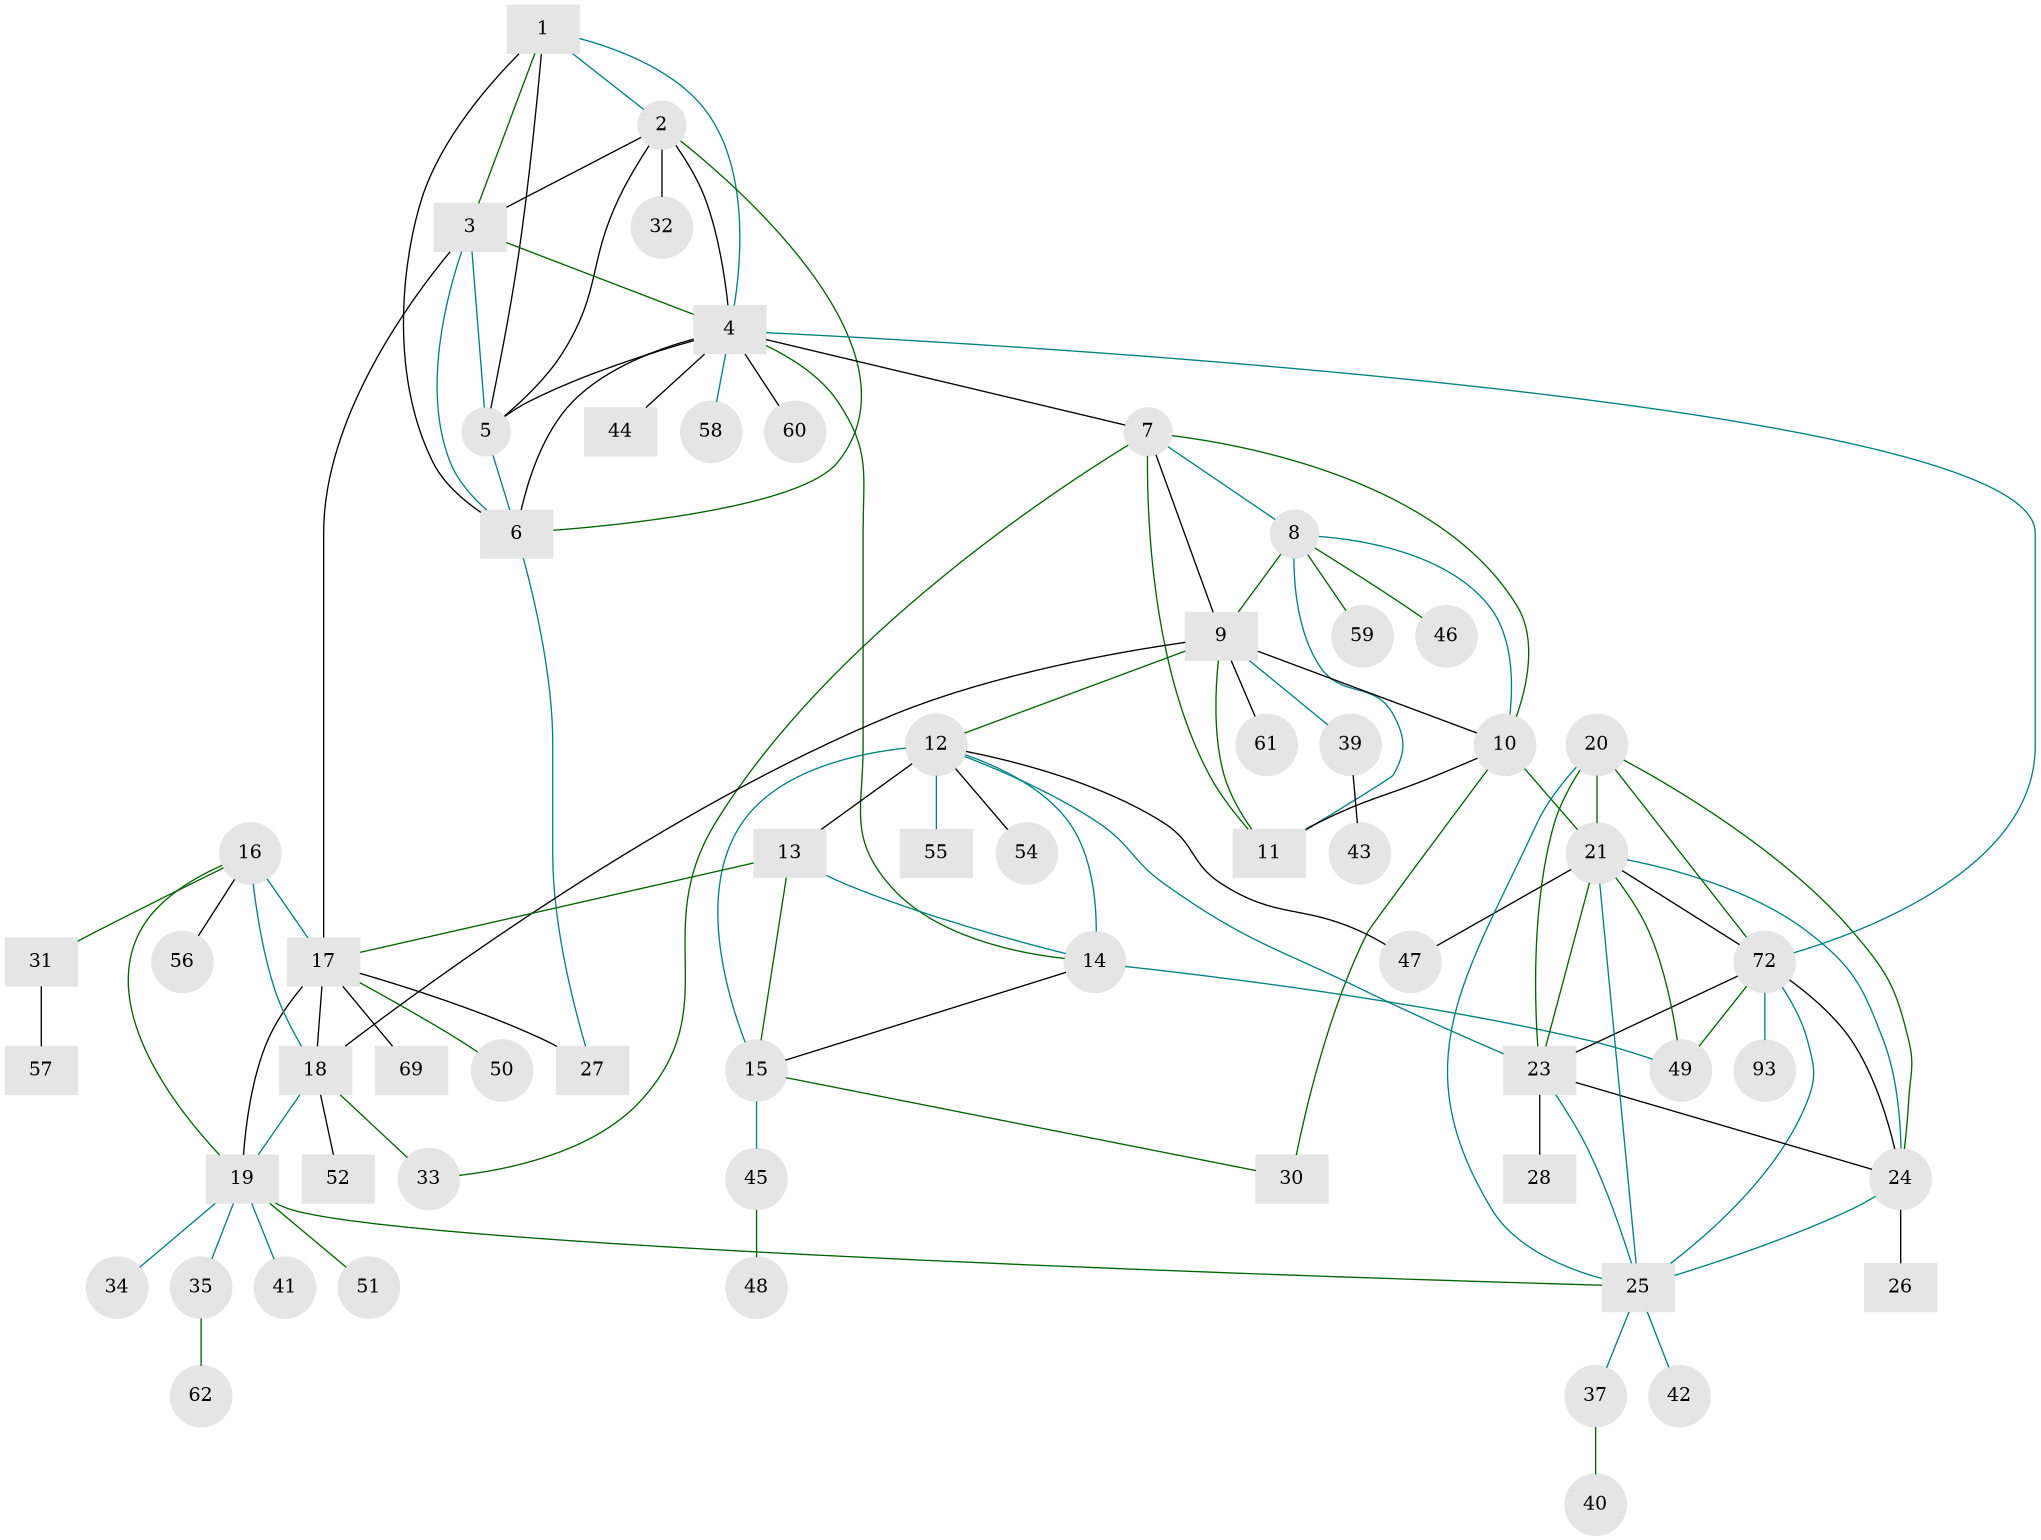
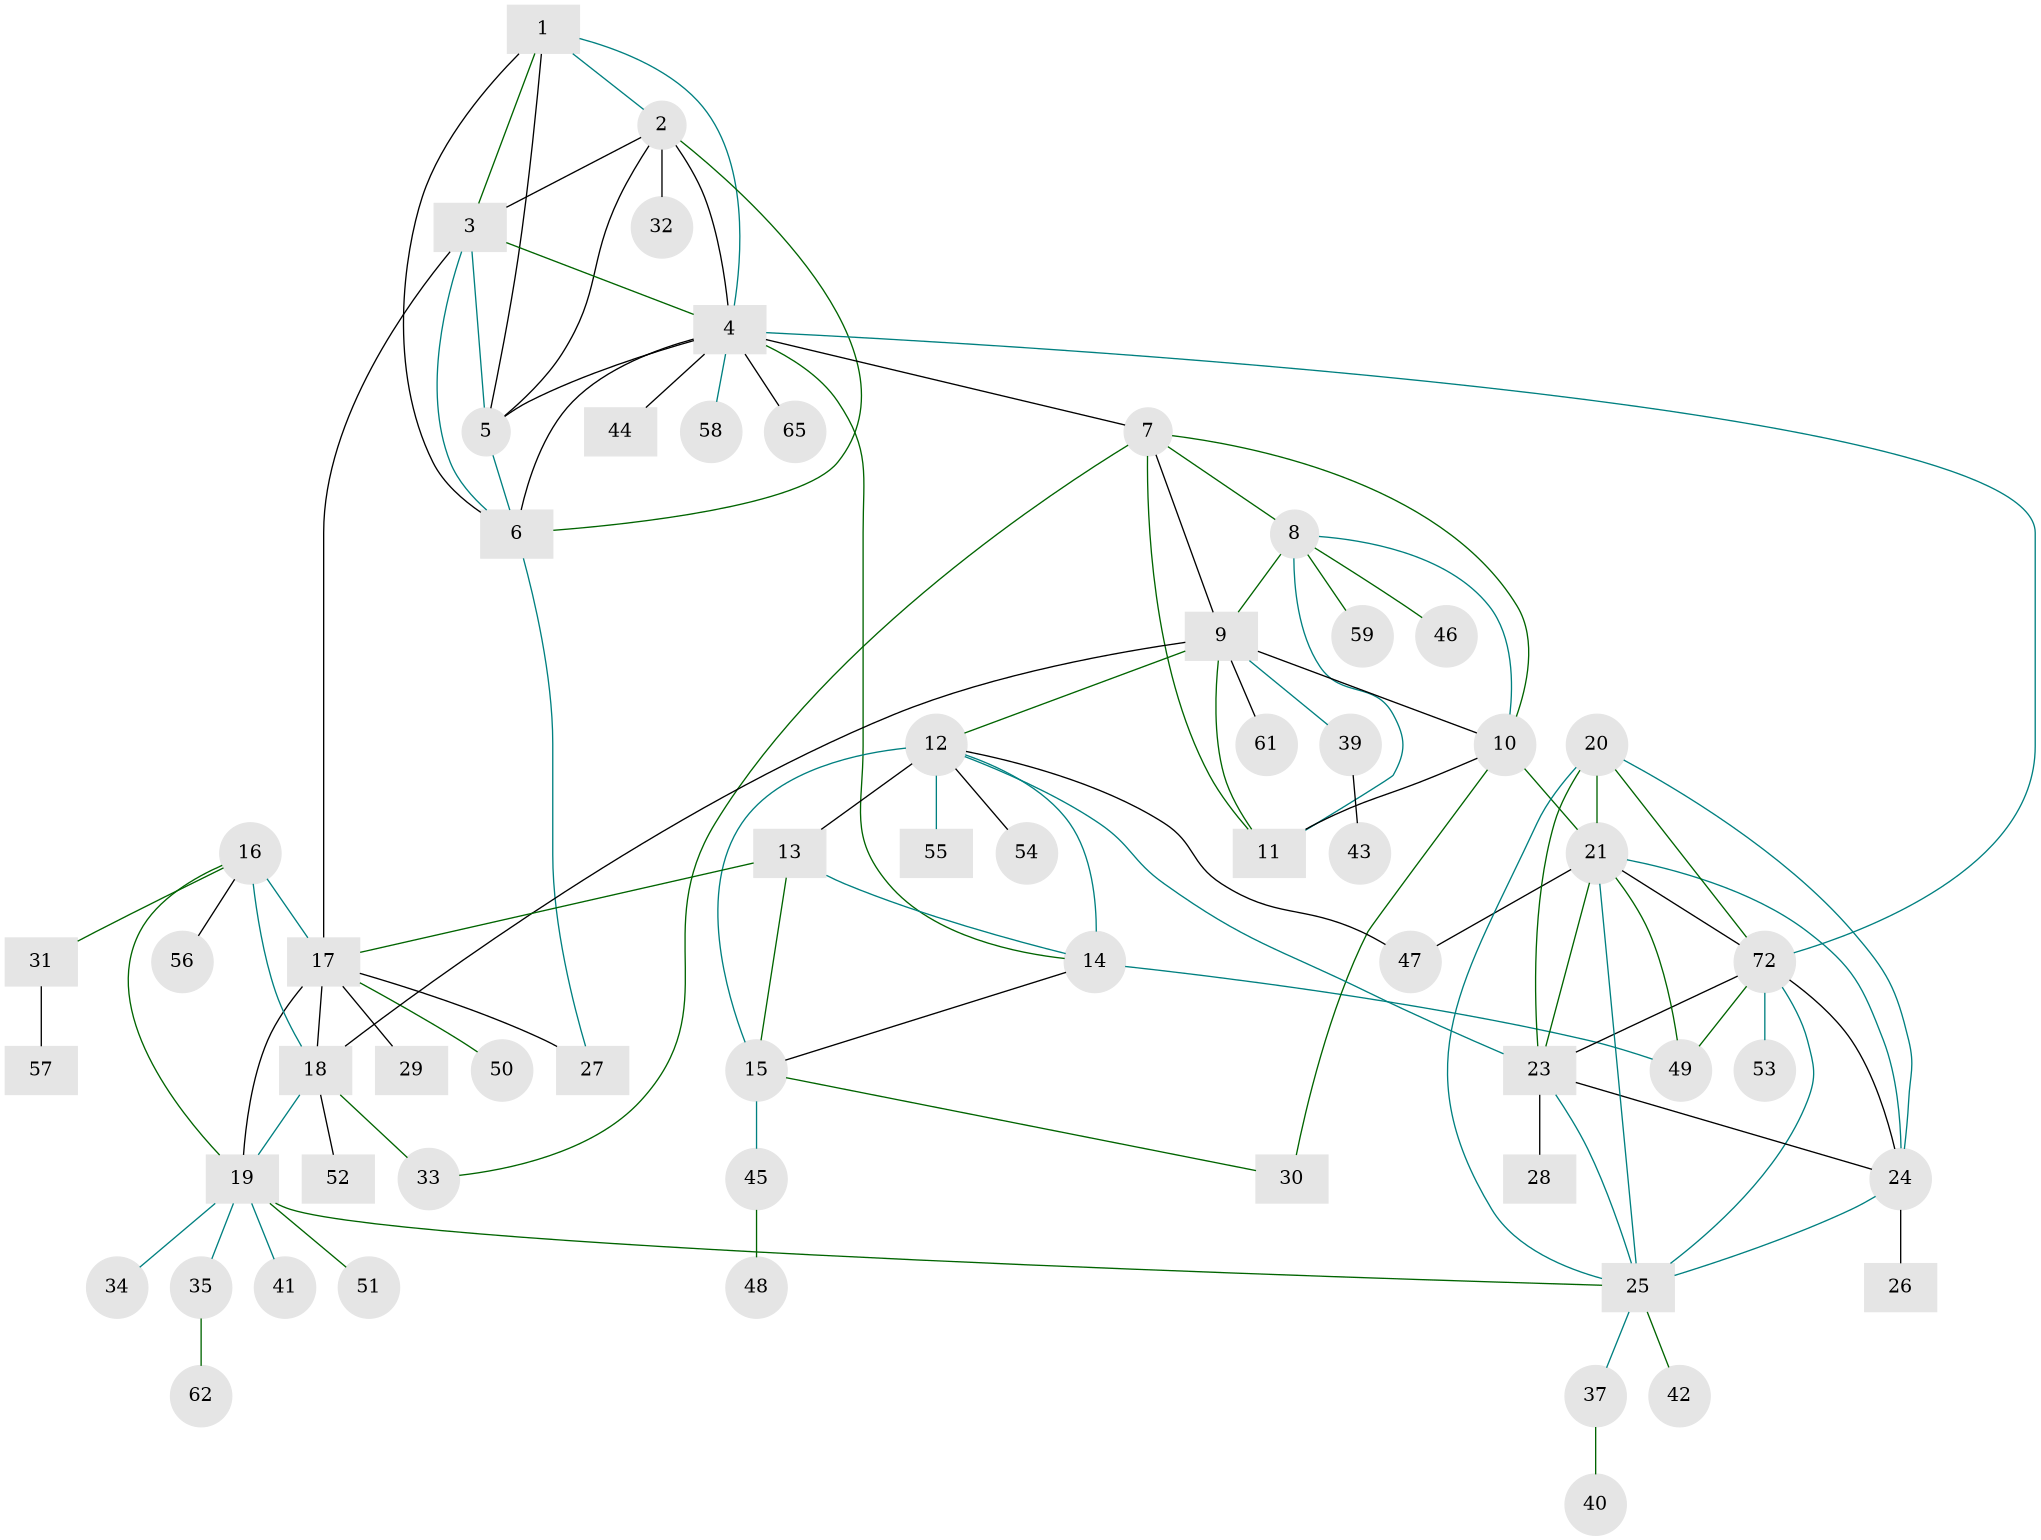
(795, 432) -> (795, 432)
(1222, 483) -> (1222, 483)
(1834, 912) -> (1834, 912)
(412, 1071) -> (412, 1071)
(1765, 1071) -> (1765, 1071)
(1658, 1340) -> (1658, 1340)
